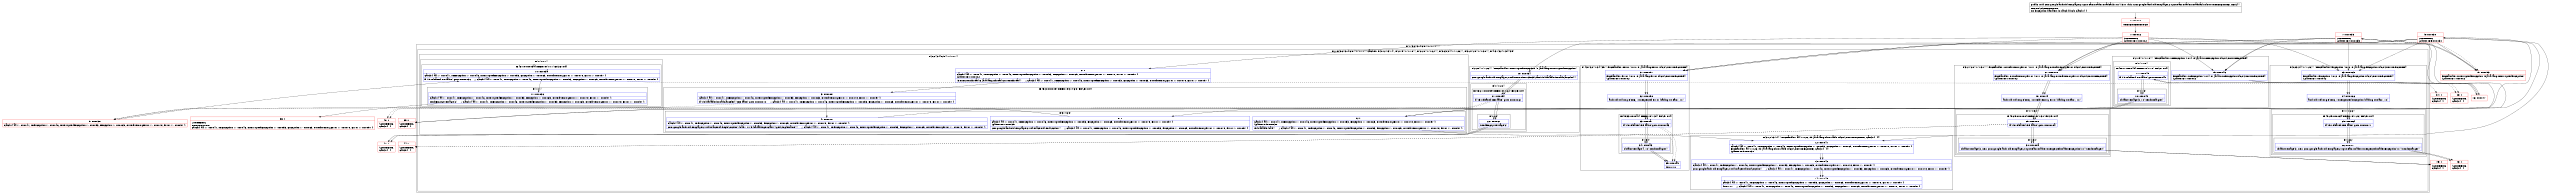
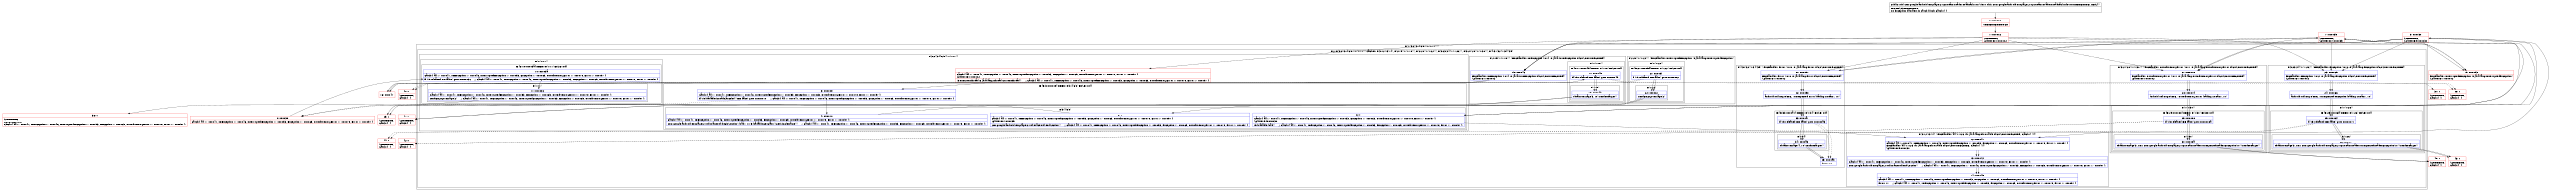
(2009, 43) -> (2078, 46)
(1083, 76) -> (1083, 76)
(1524, 76) -> none
none -> (407, 144)
